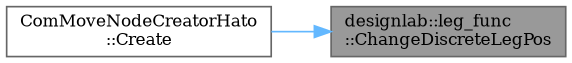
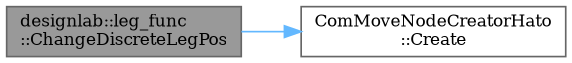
(293, 32) -> (263, 32)
